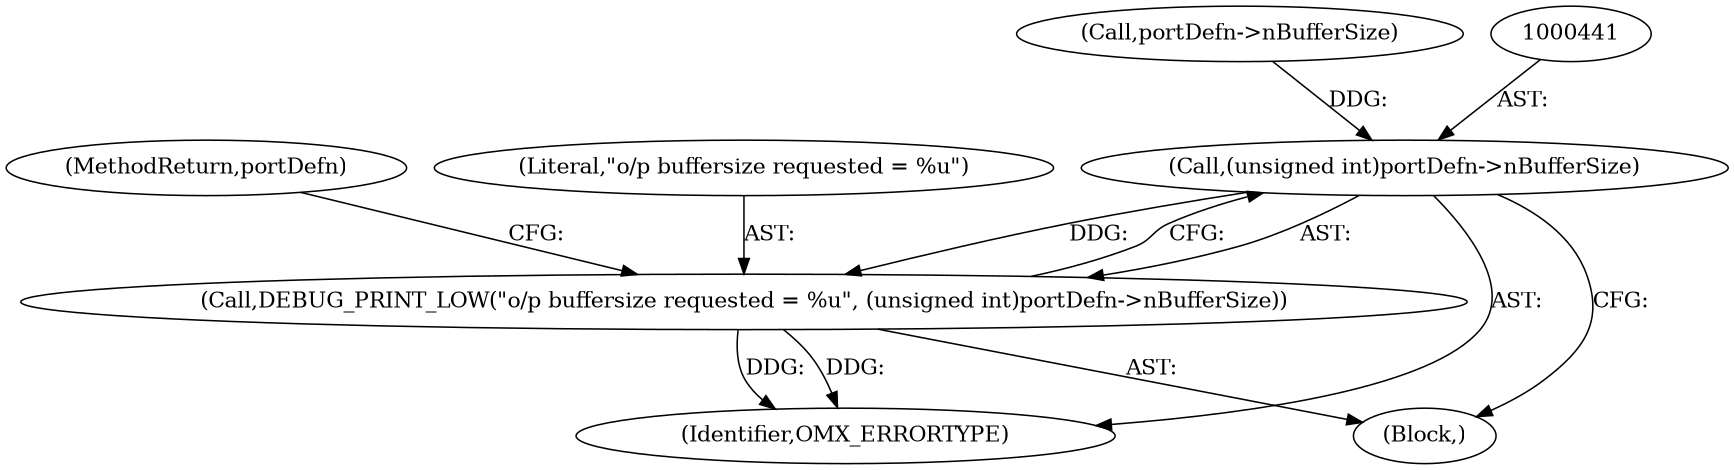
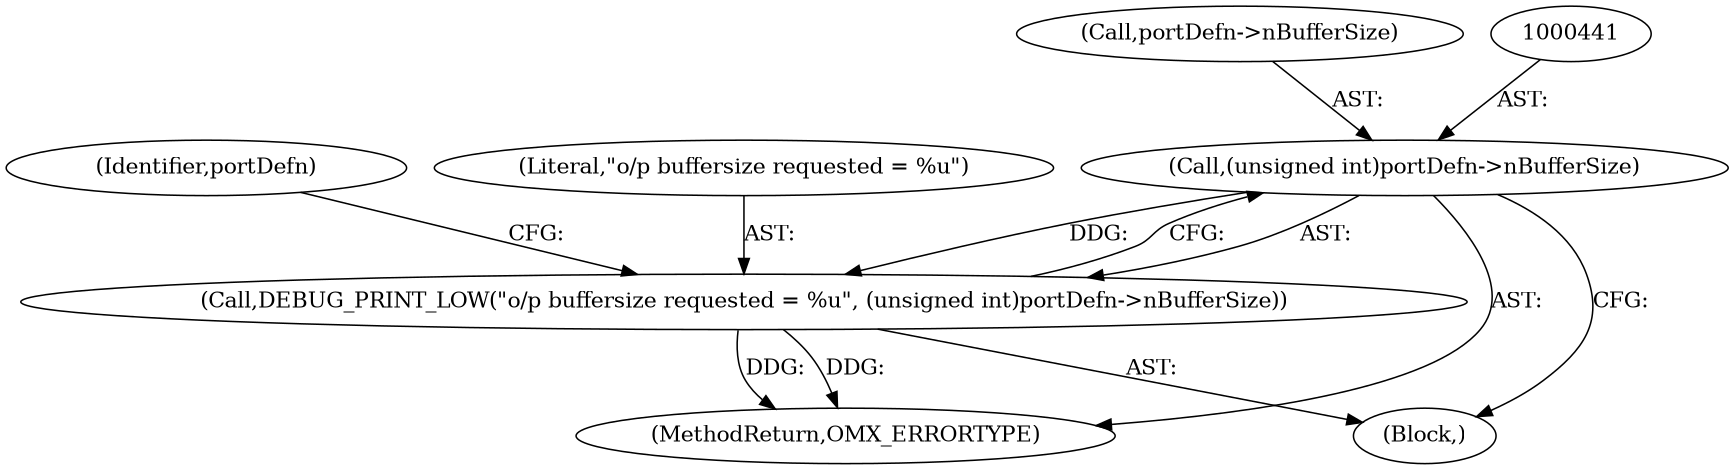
(1362, 101) -> (1362, 101)
(206, 168) -> (206, 168)
(846, 436) -> (846, 436)
